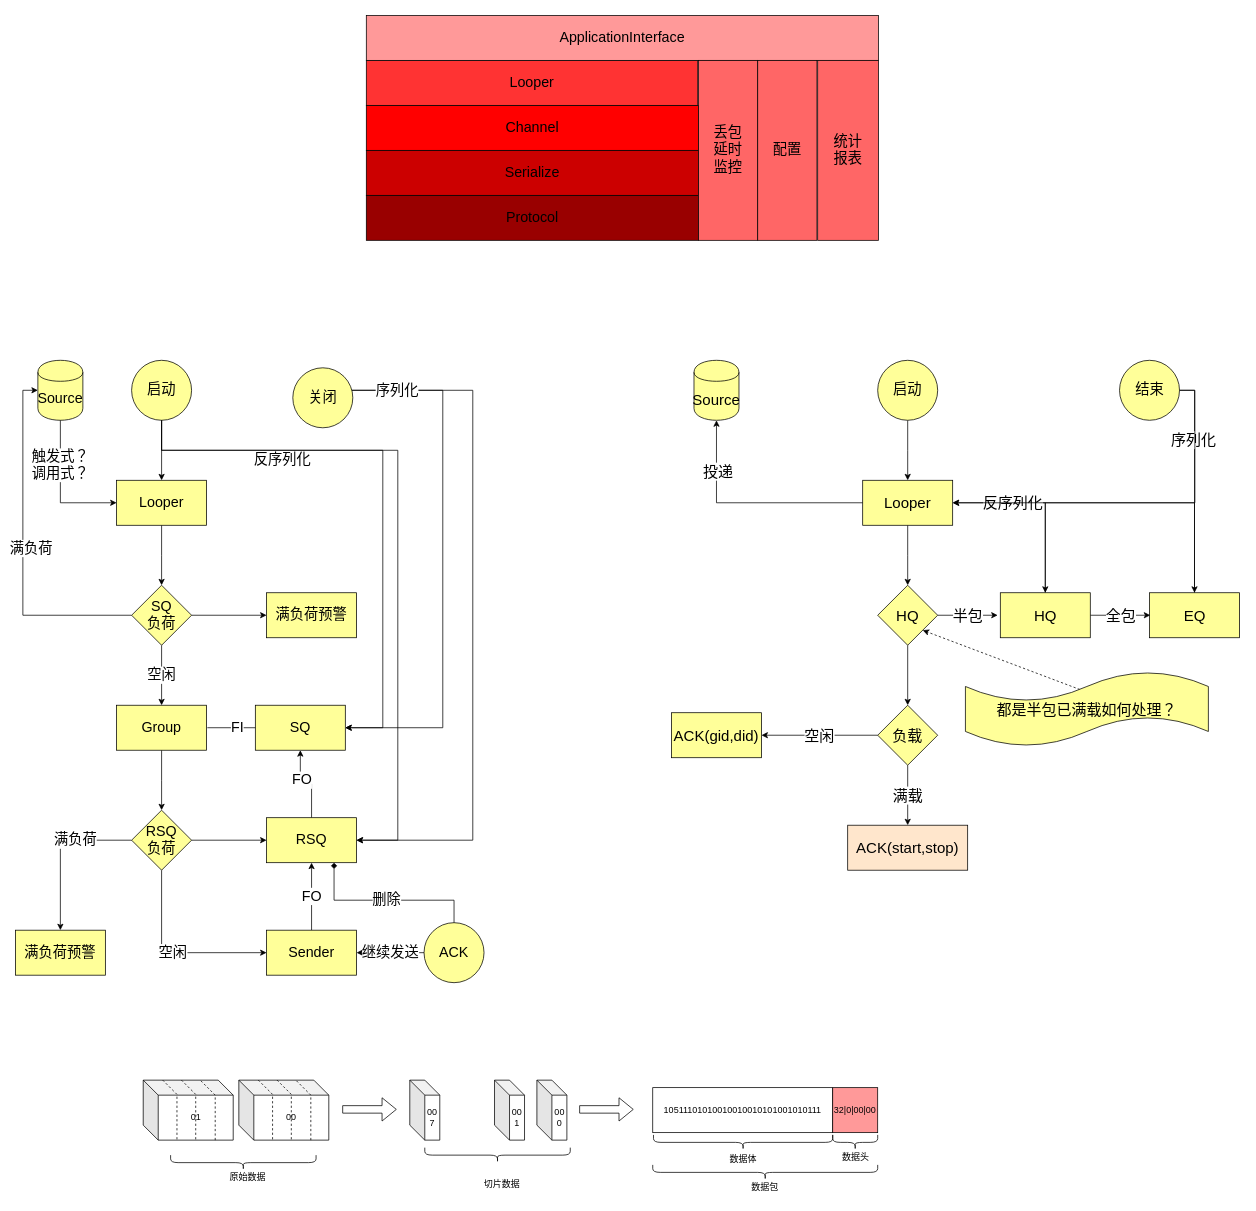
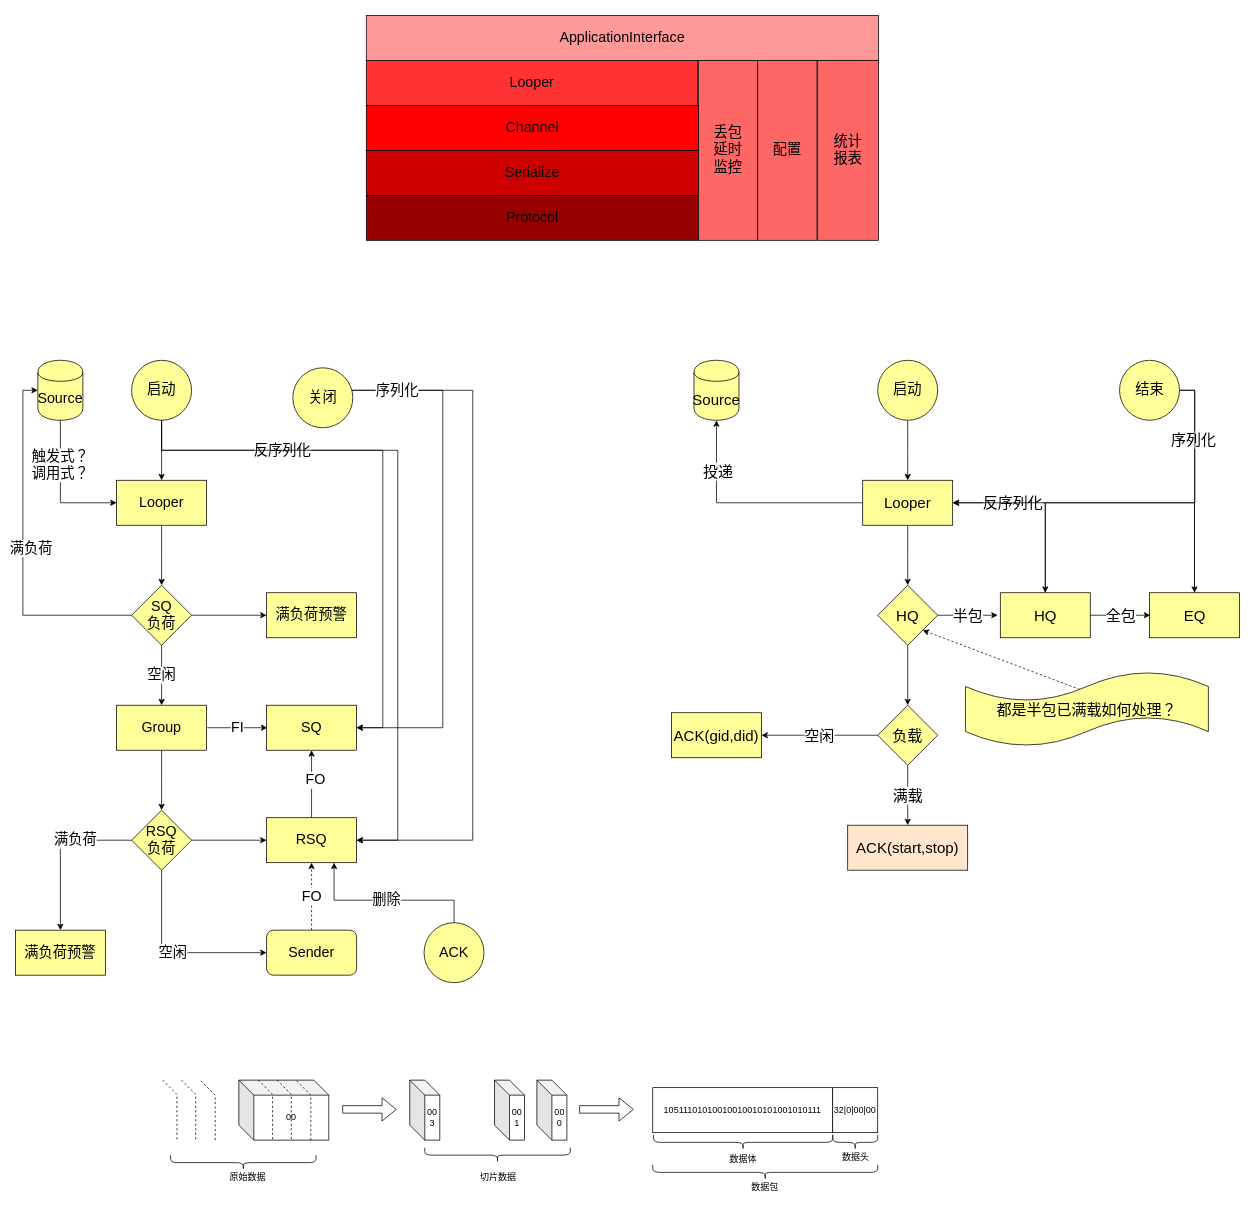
(300, 728) -> (312, 728)
(334, 870) -> (334, 869)
(312, 918) -> (312, 918)
(312, 953) -> (312, 953)
(393, 953) -> none
(188, 1110) -> none
(855, 1110) -> (855, 1110)
(432, 1118) -> (432, 1118)
(505, 1185) -> (501, 1177)
